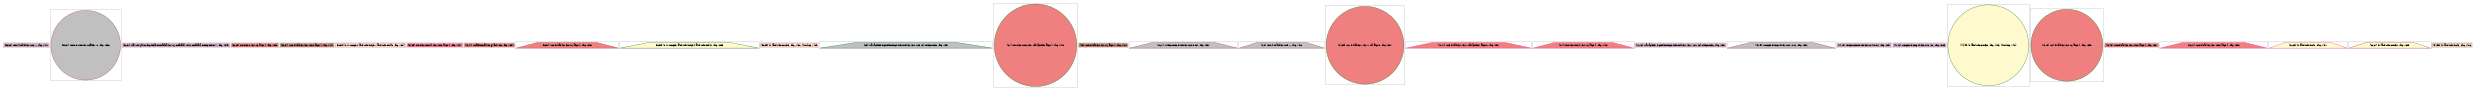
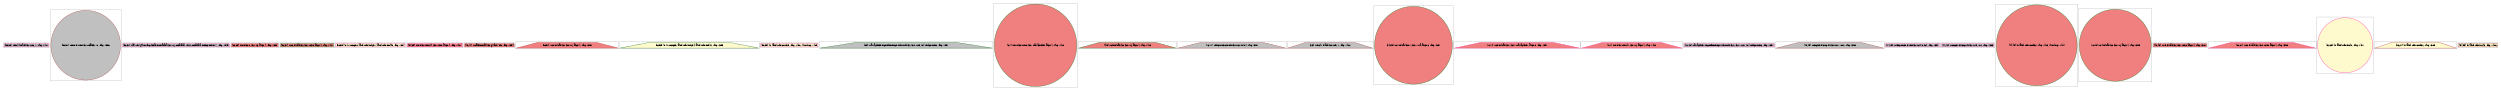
(1103, 45) -> (1127, 45)
(1988, 45) -> (2037, 45)
(2308, 45) -> (2345, 45)
